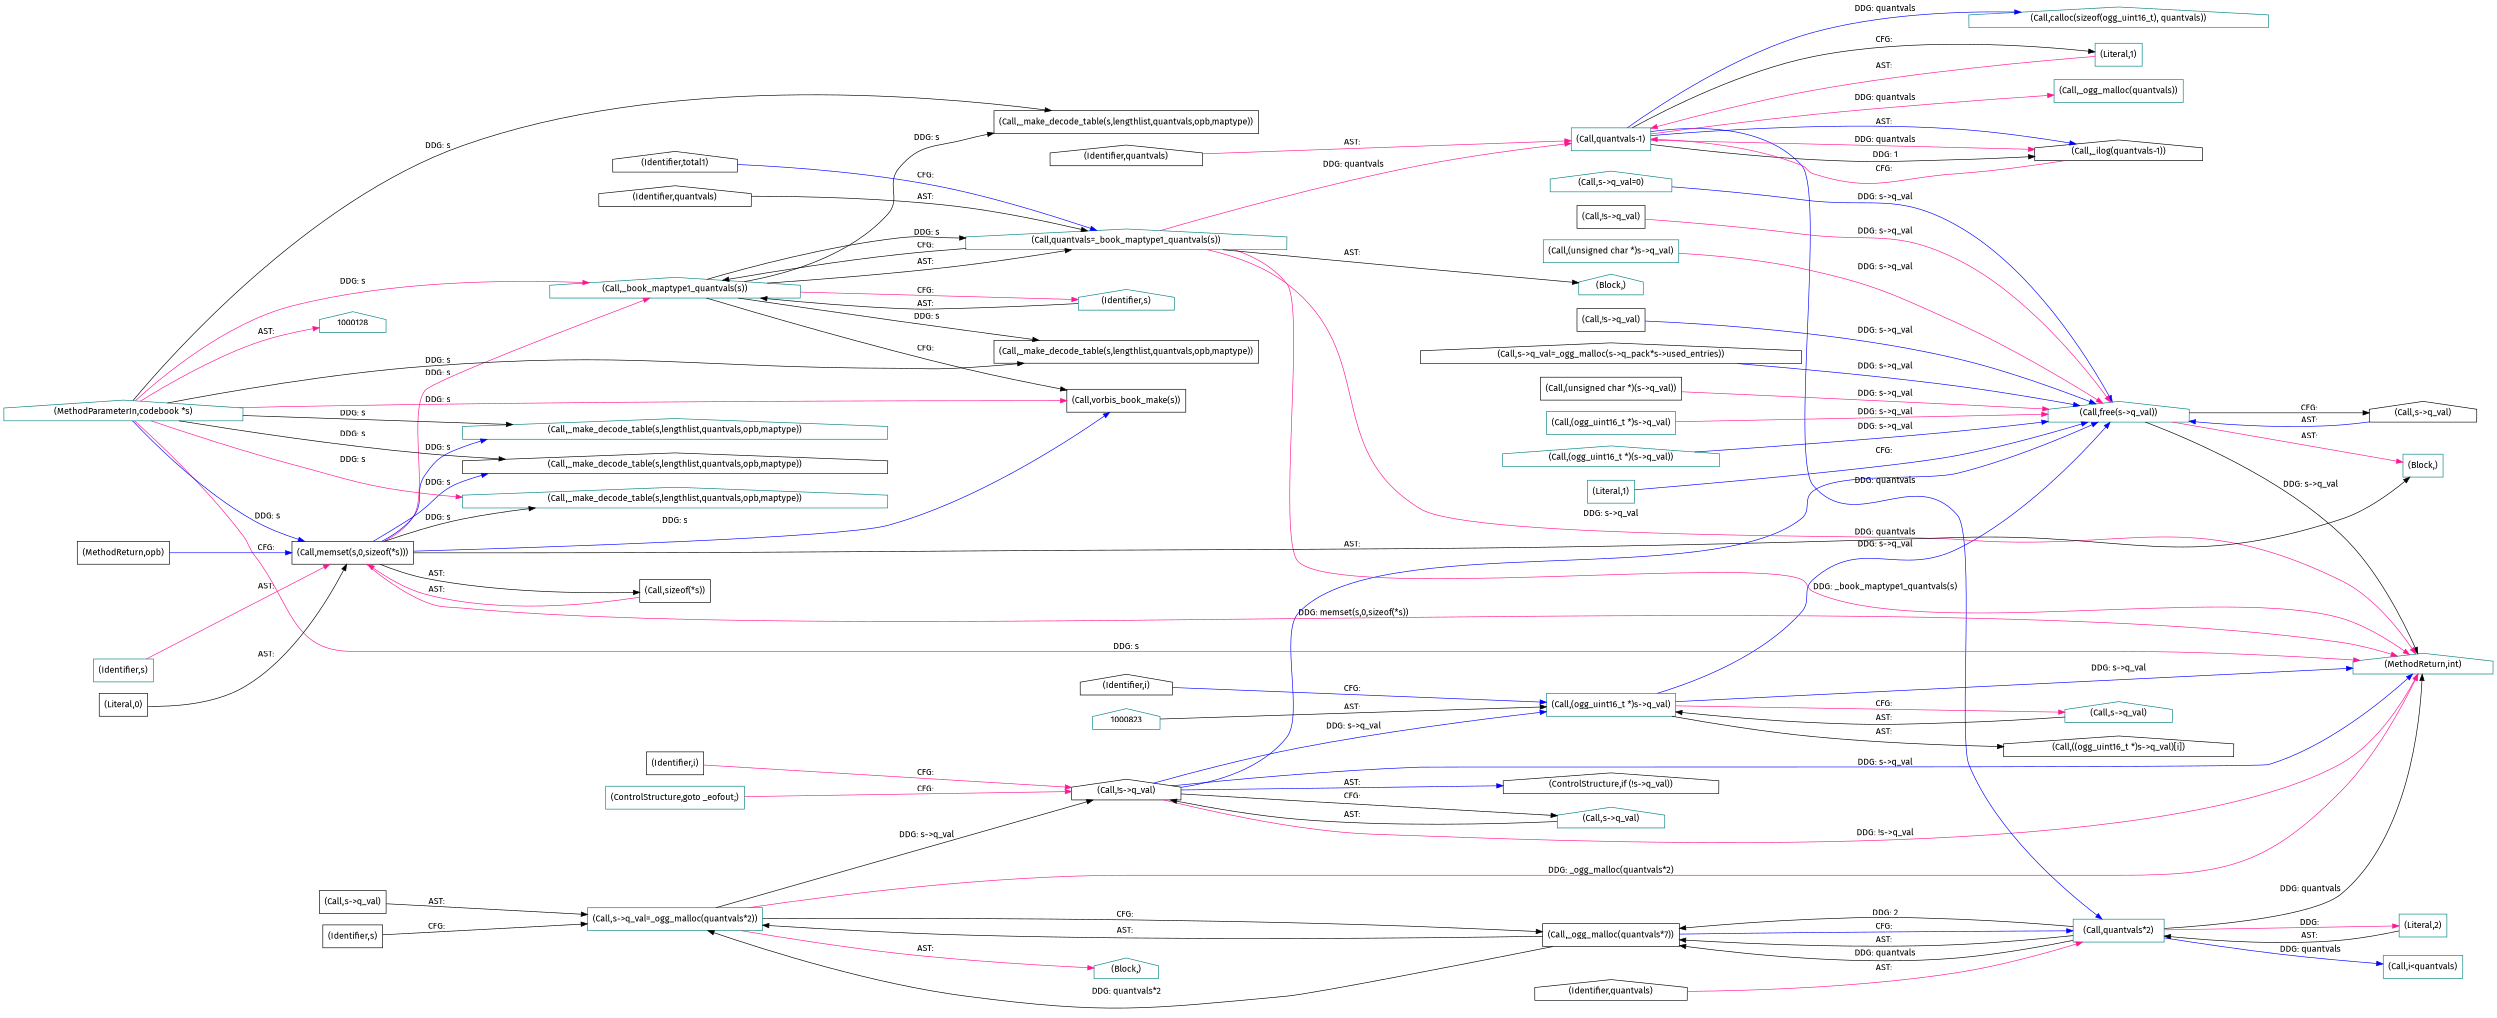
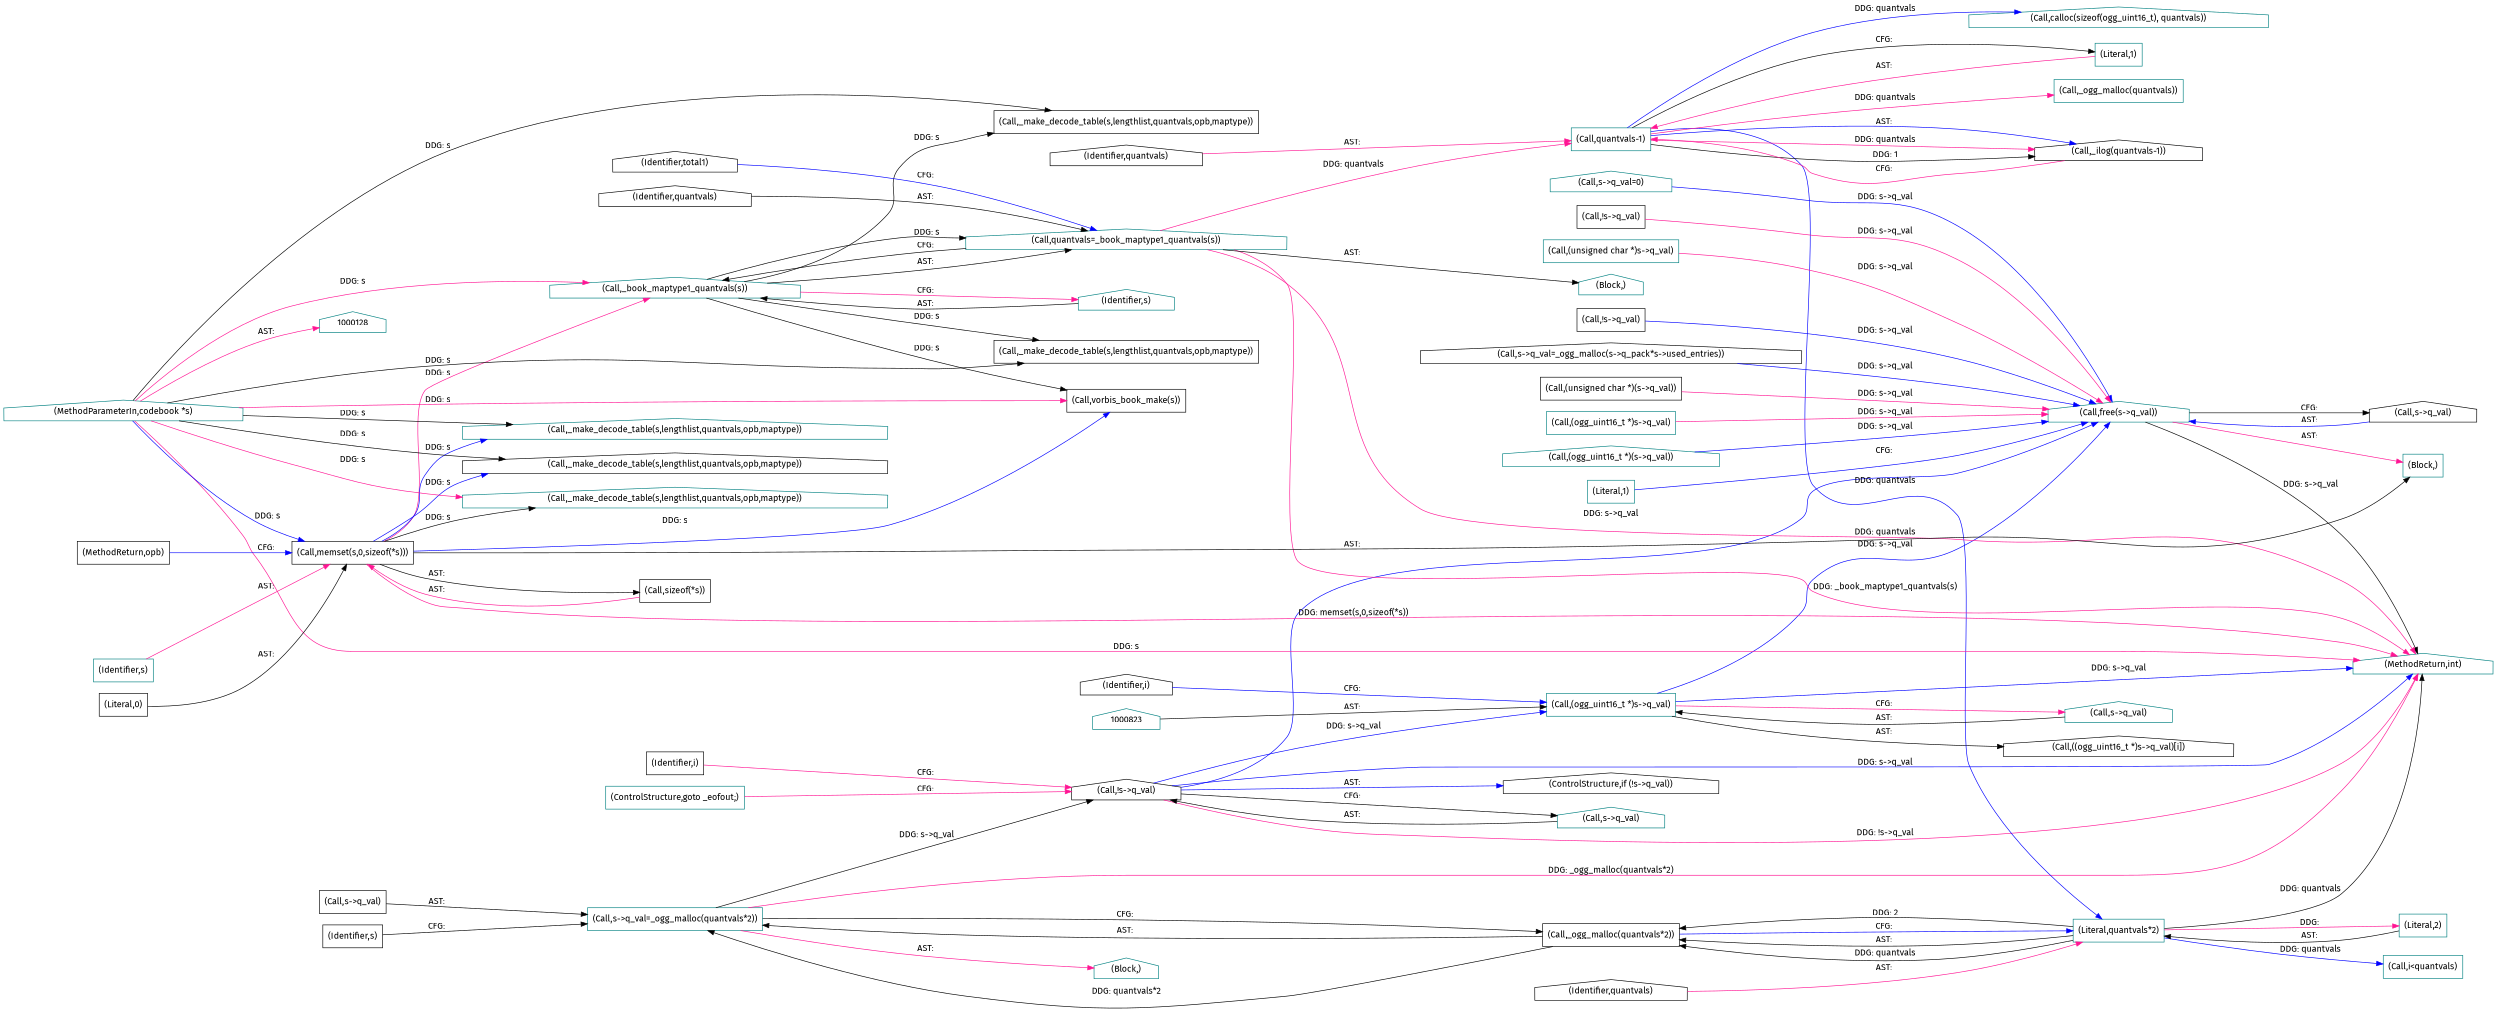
(927, 348) -> (927, 348)
(2119, 931) -> (2119, 931)
(1611, 935) -> (1611, 935)
